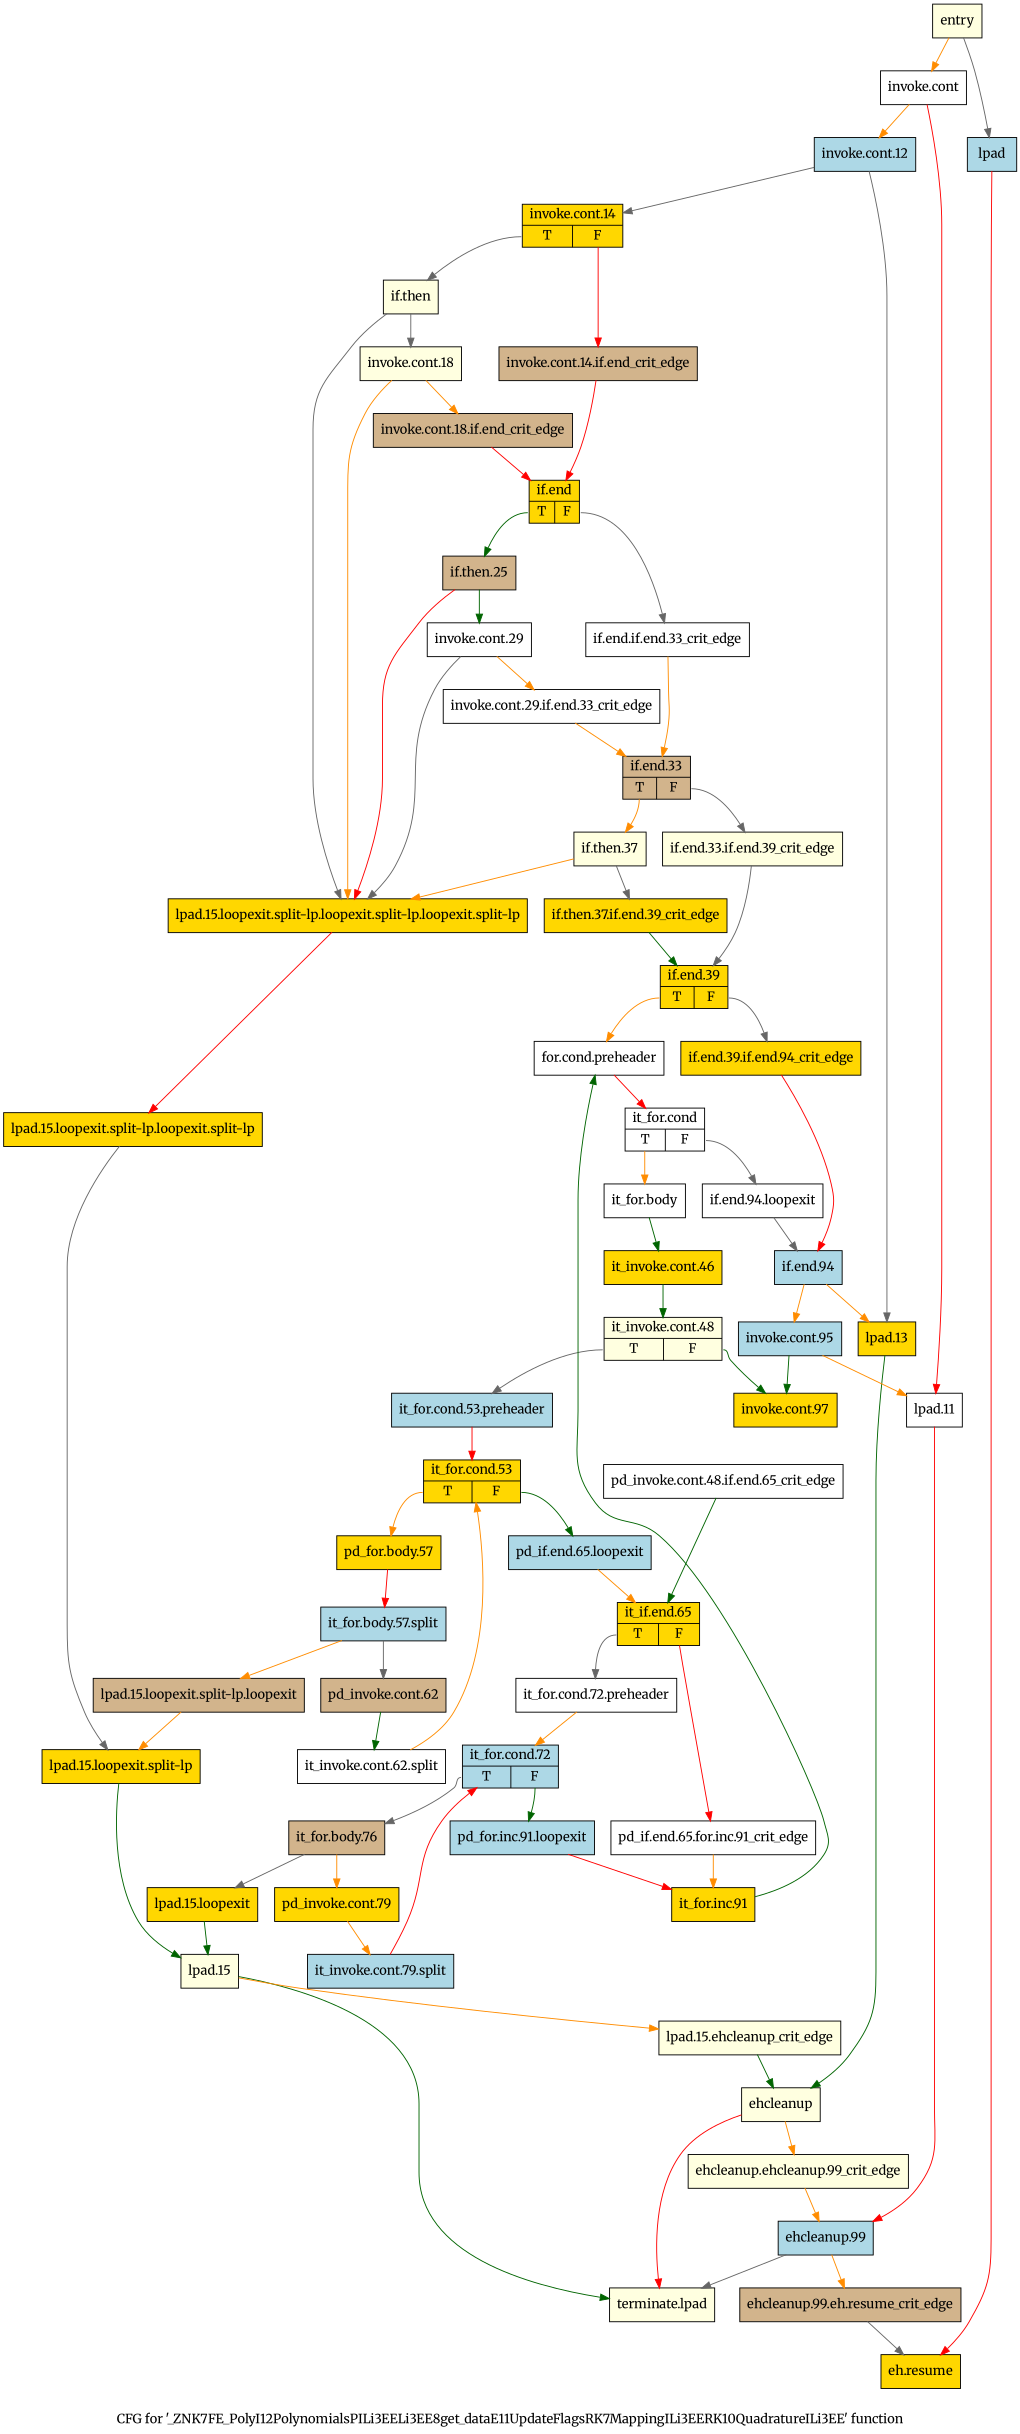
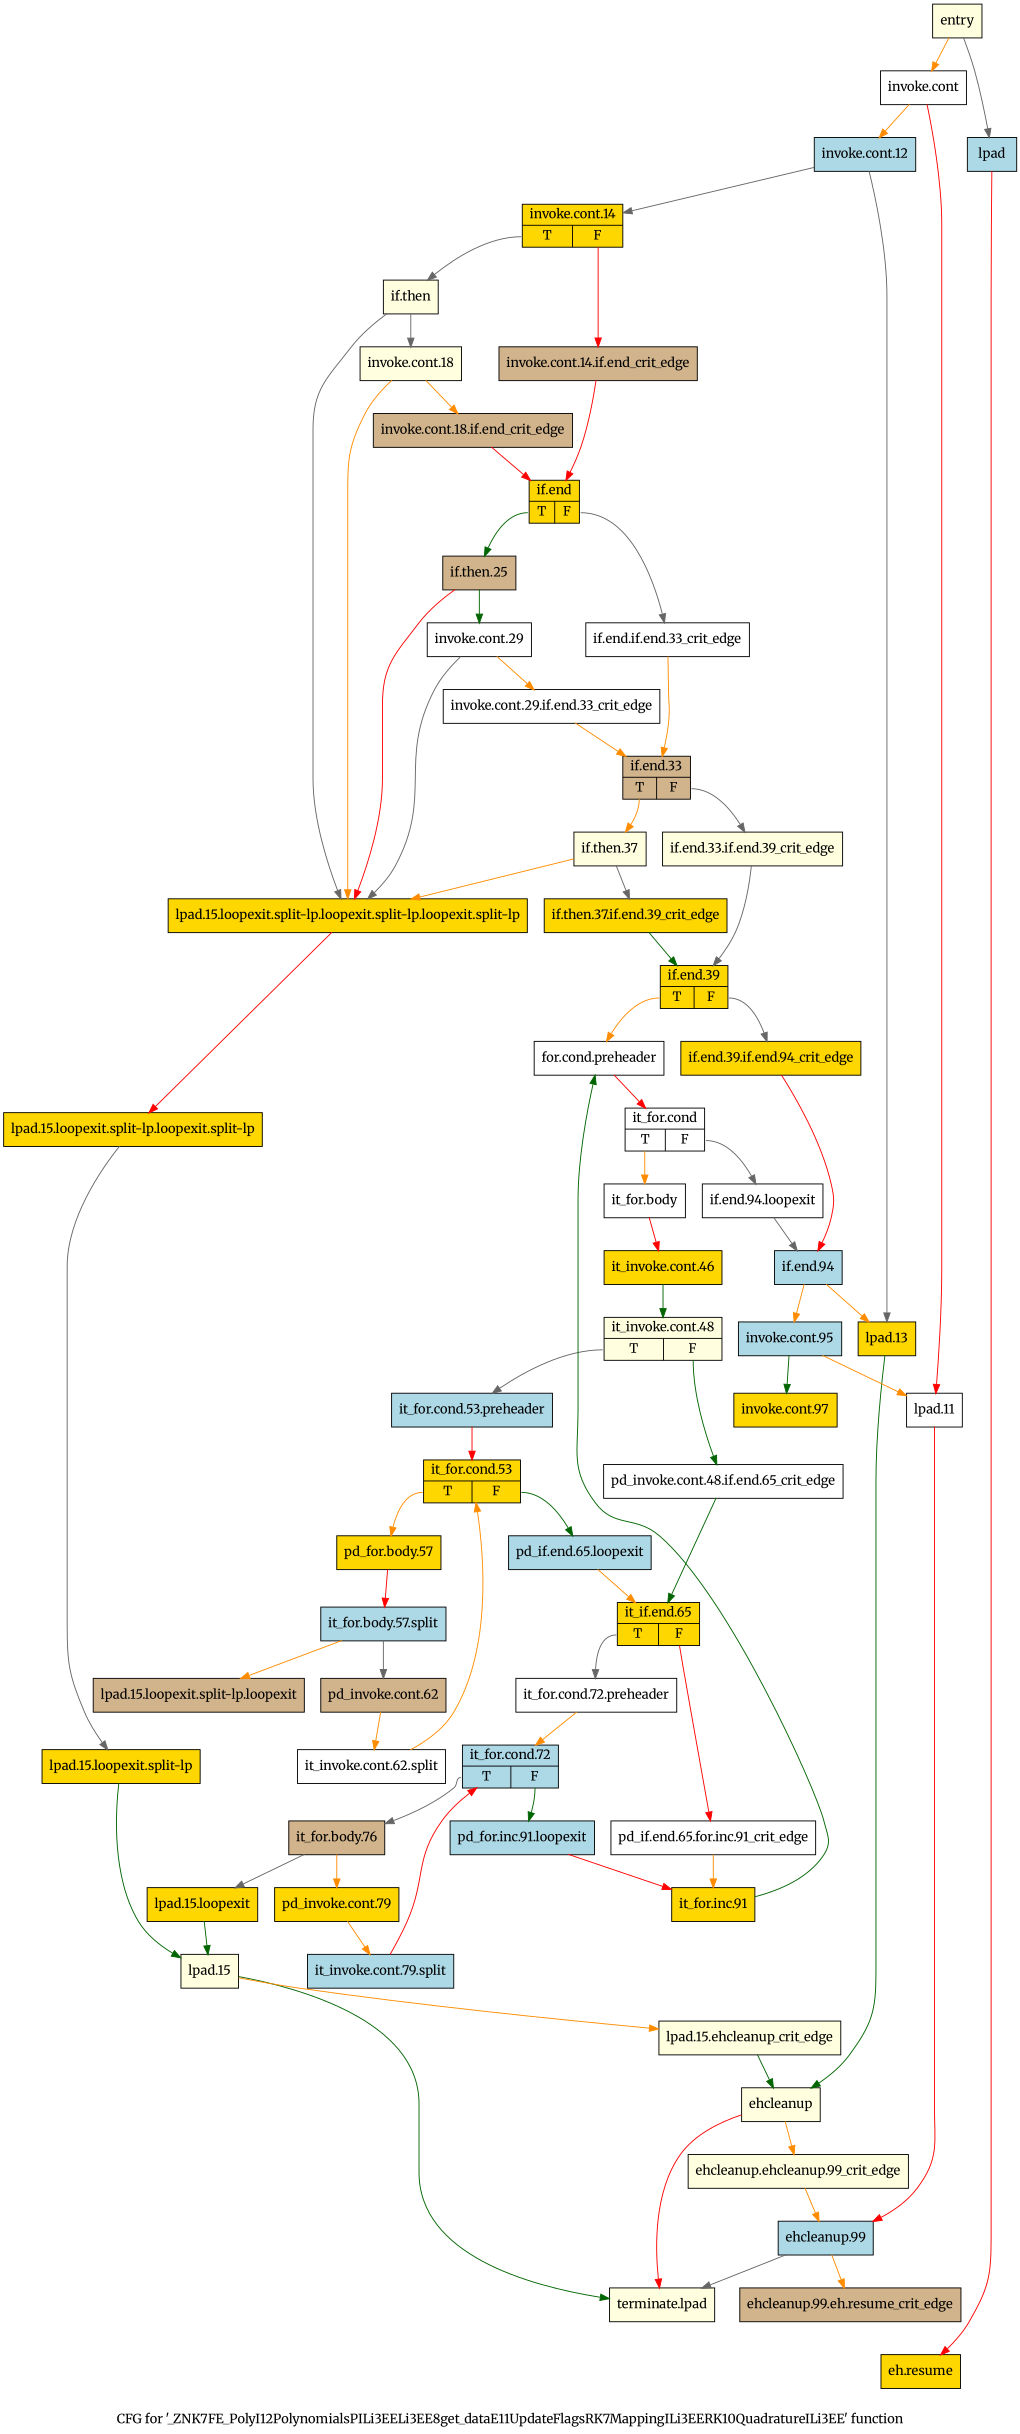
(653, 1230) -> (653, 1230)
(739, 1369) -> (699, 1409)
(378, 1726) -> (378, 1726)
(163, 1728) -> none
(882, 2335) -> none
